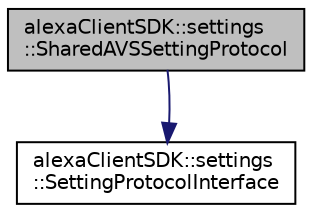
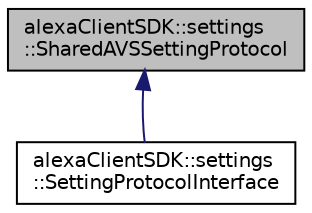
(169, 96) -> (143, 116)
